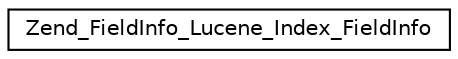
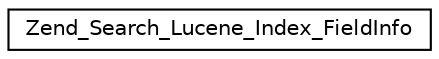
(229, 30) -> (220, 30)
